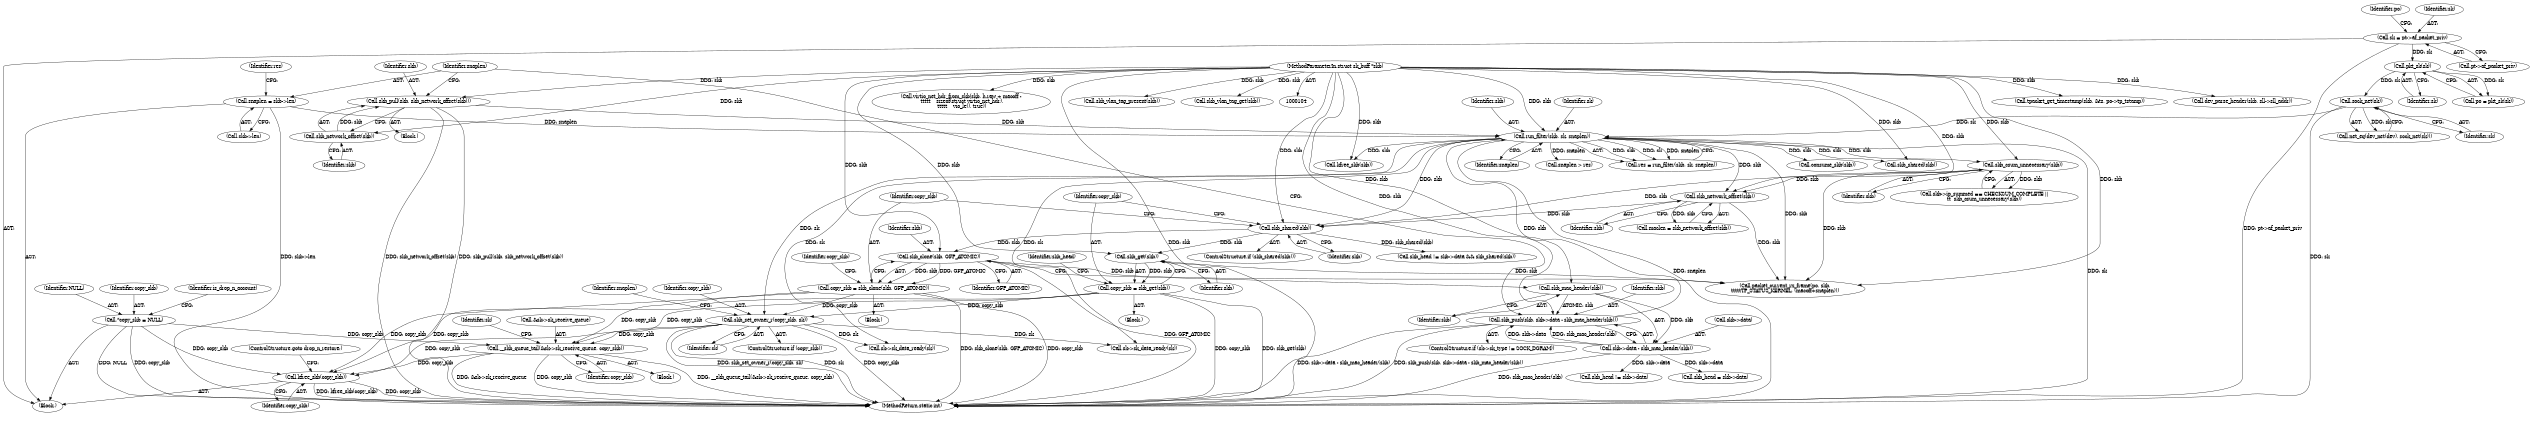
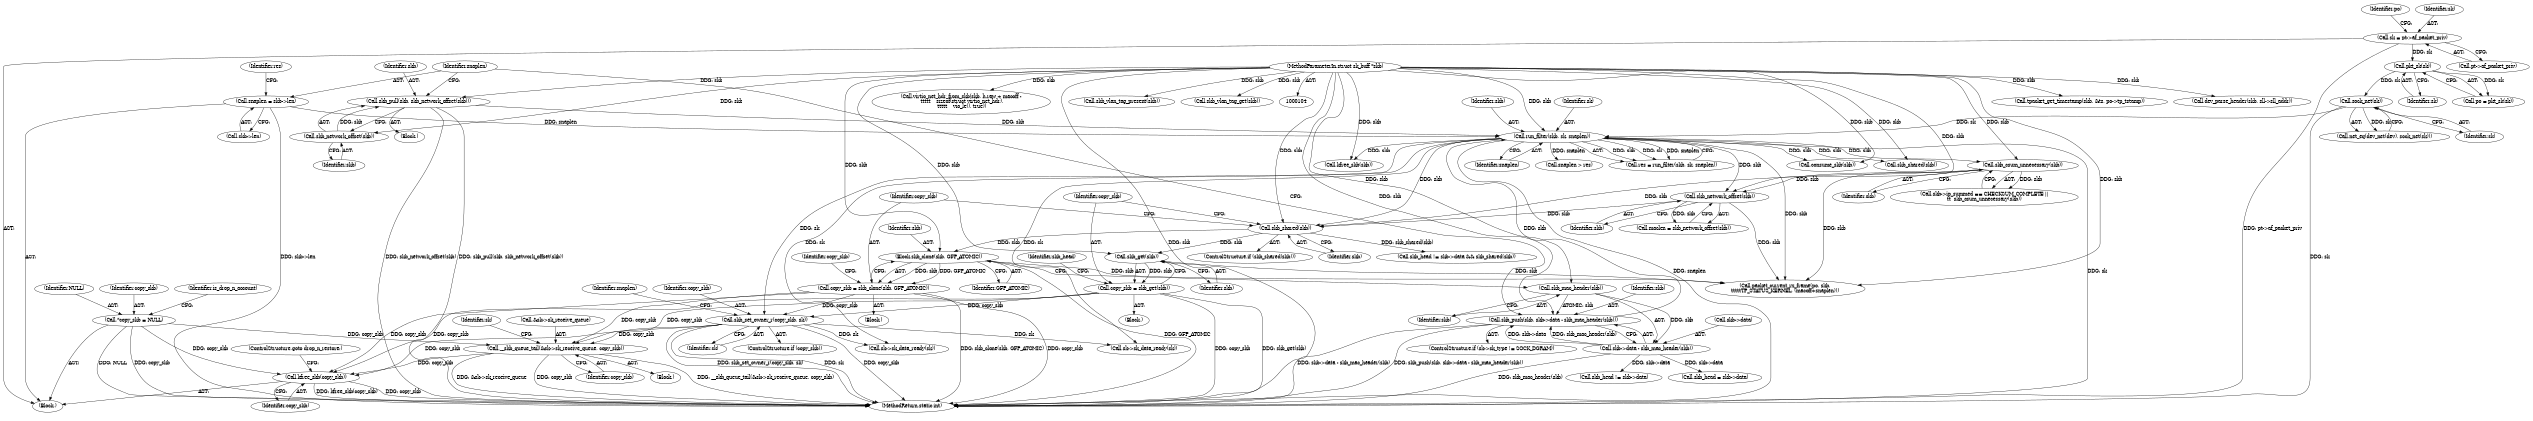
none -> (1626, 76)
(939, 257) -> (939, 257)
